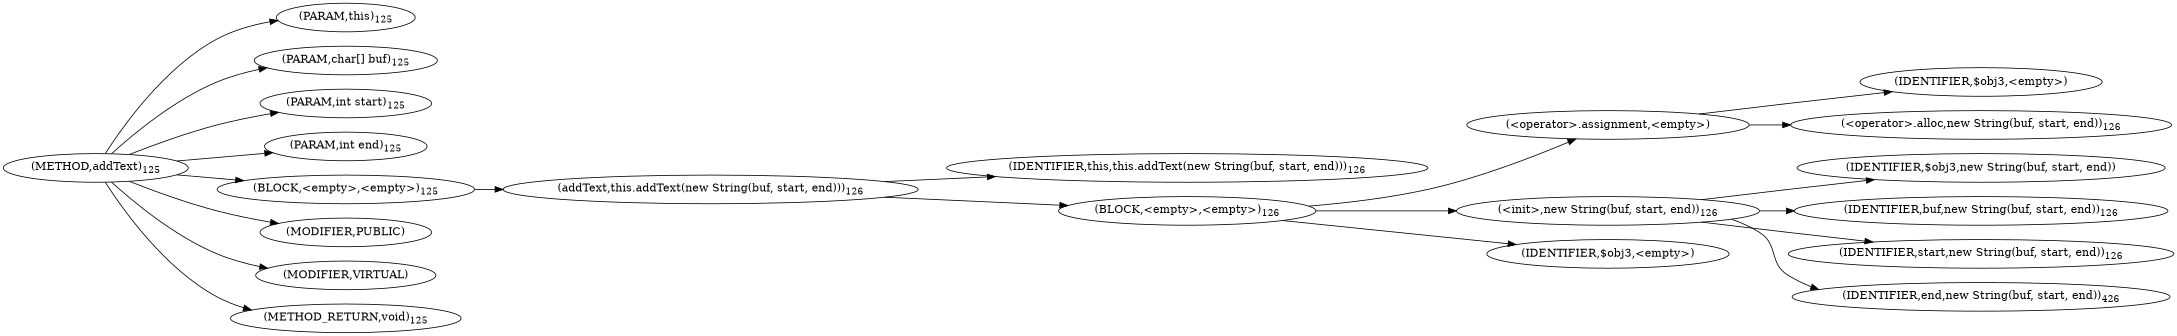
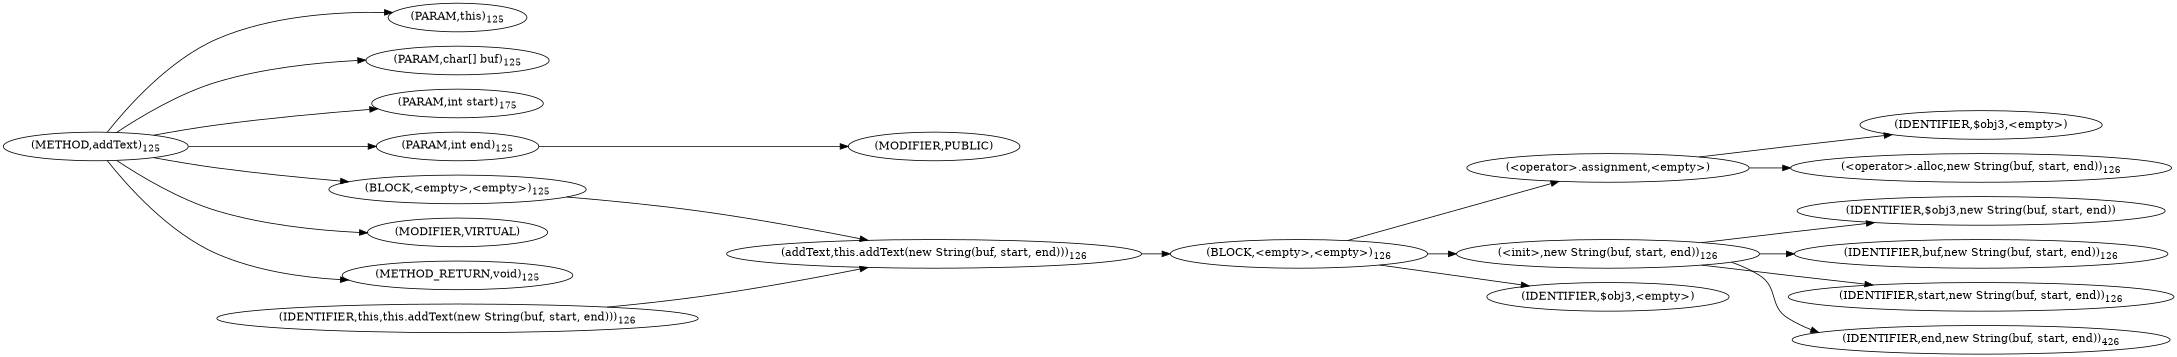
(396, 102) -> (508, 102)
(936, 179) -> (734, 292)
(199, 206) -> (689, 146)
